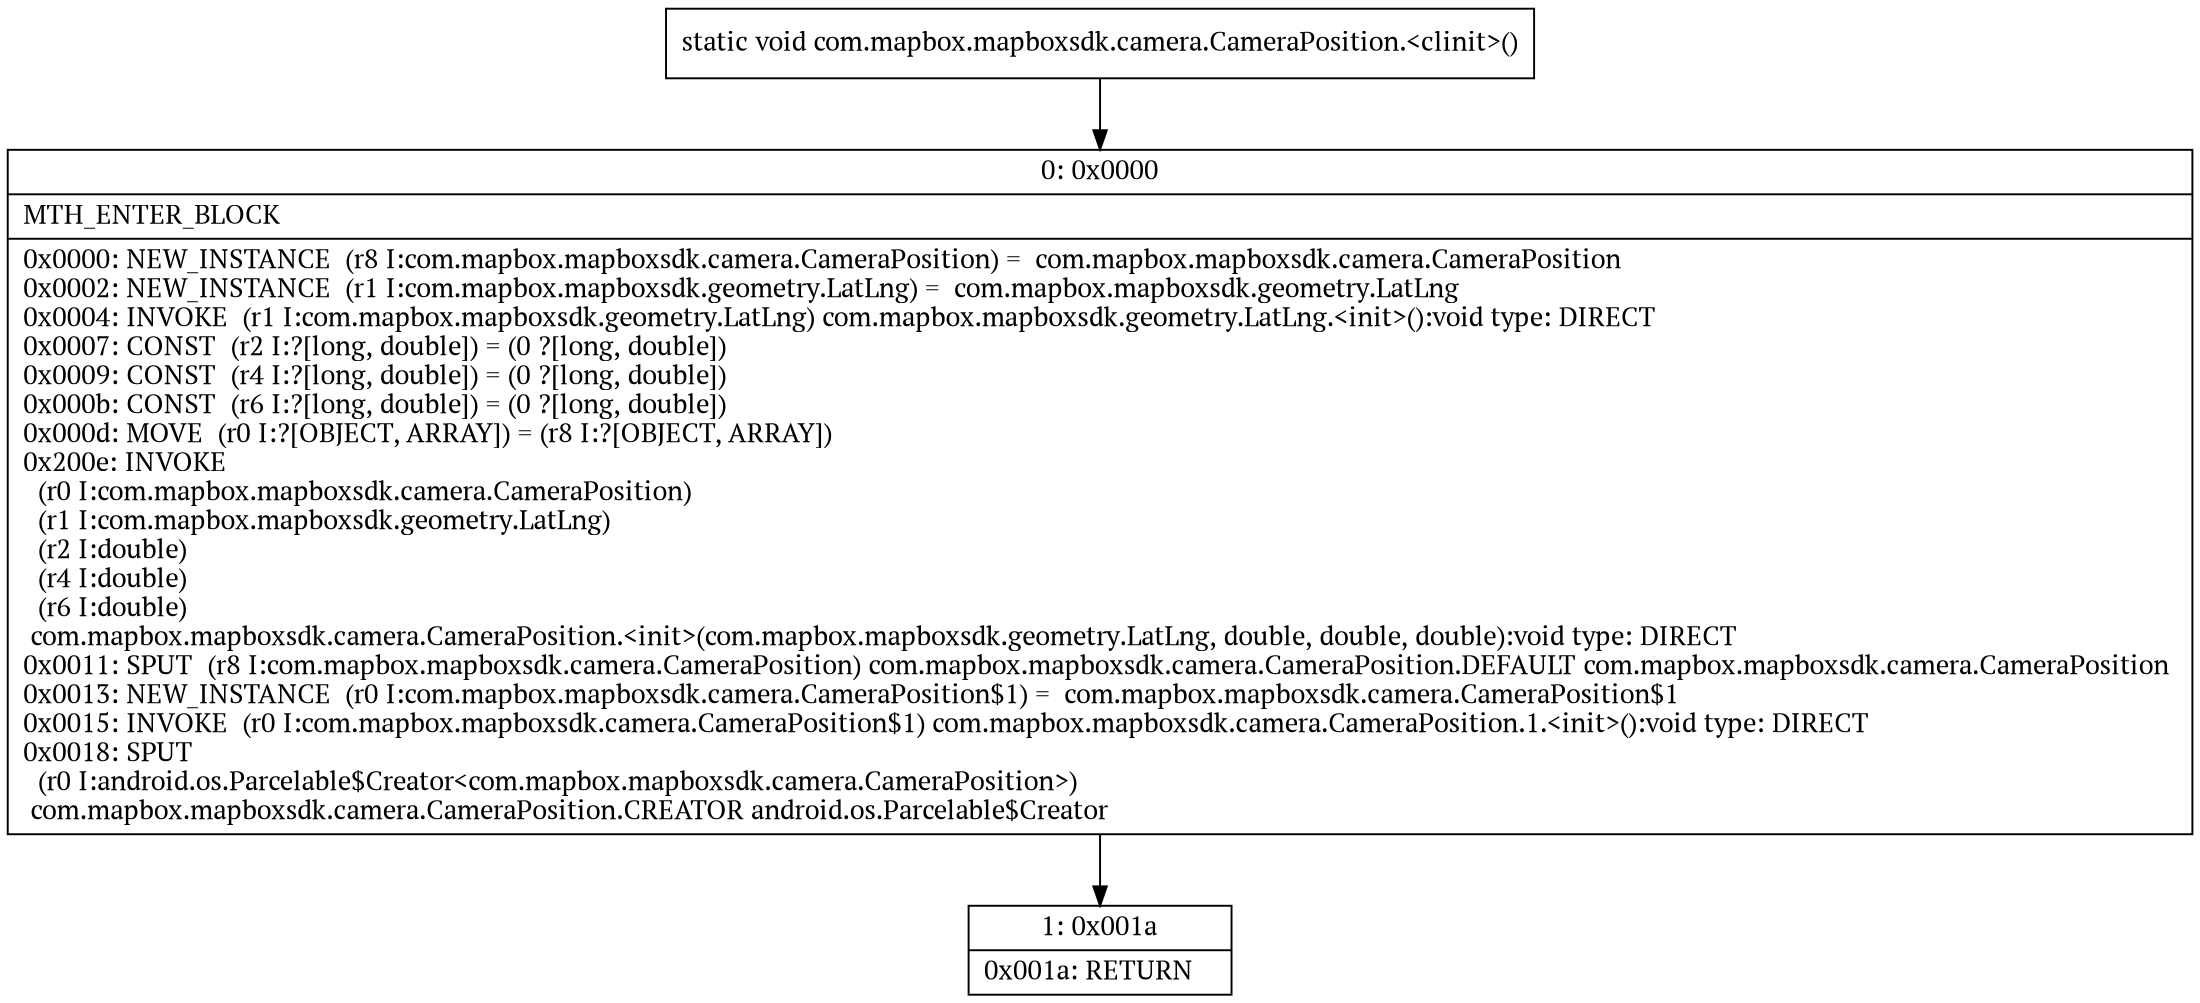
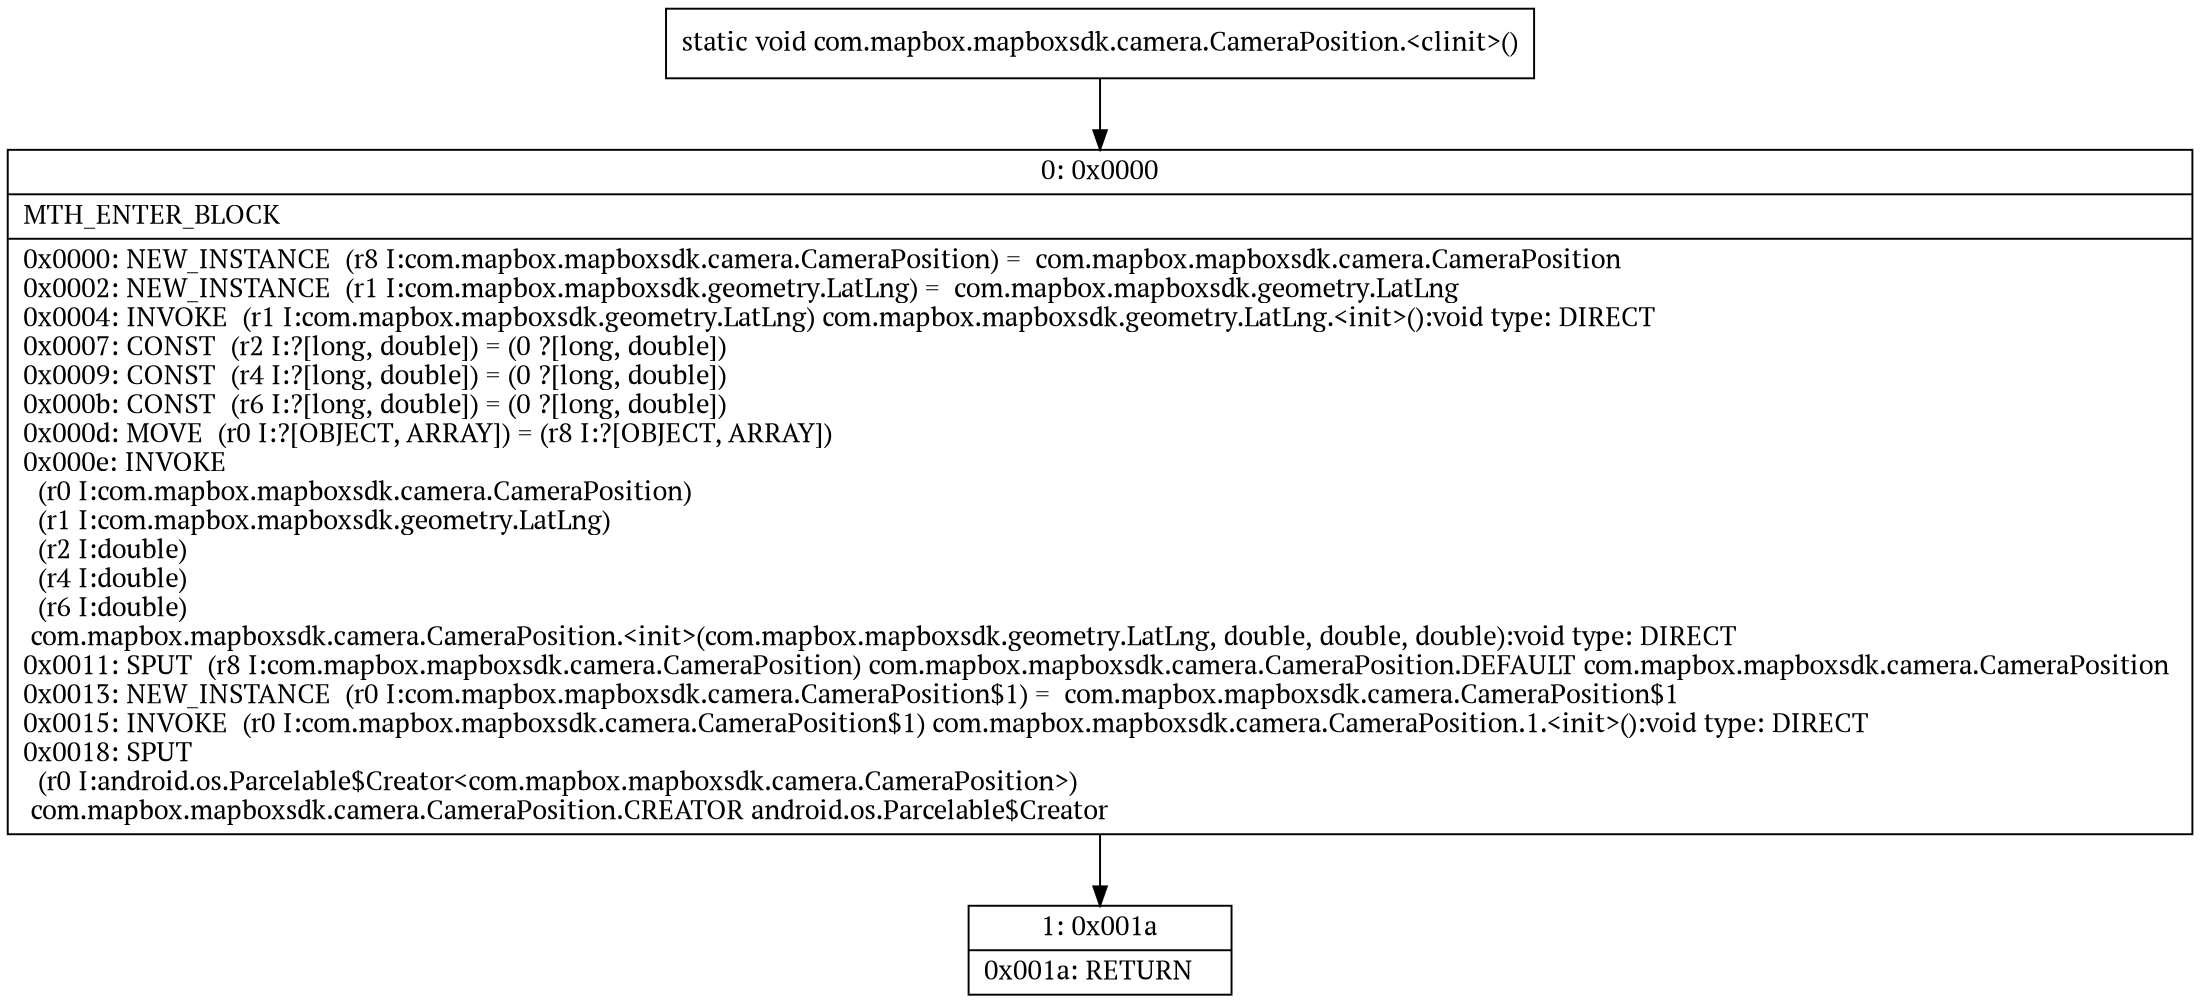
(132, 463) -> (132, 463)
